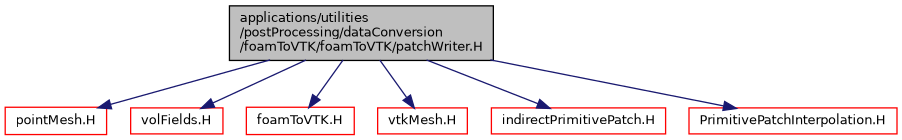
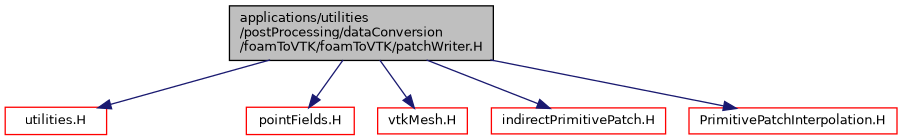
(56, 121) -> (56, 121)
(177, 121) -> none
(300, 121) -> (300, 121)
